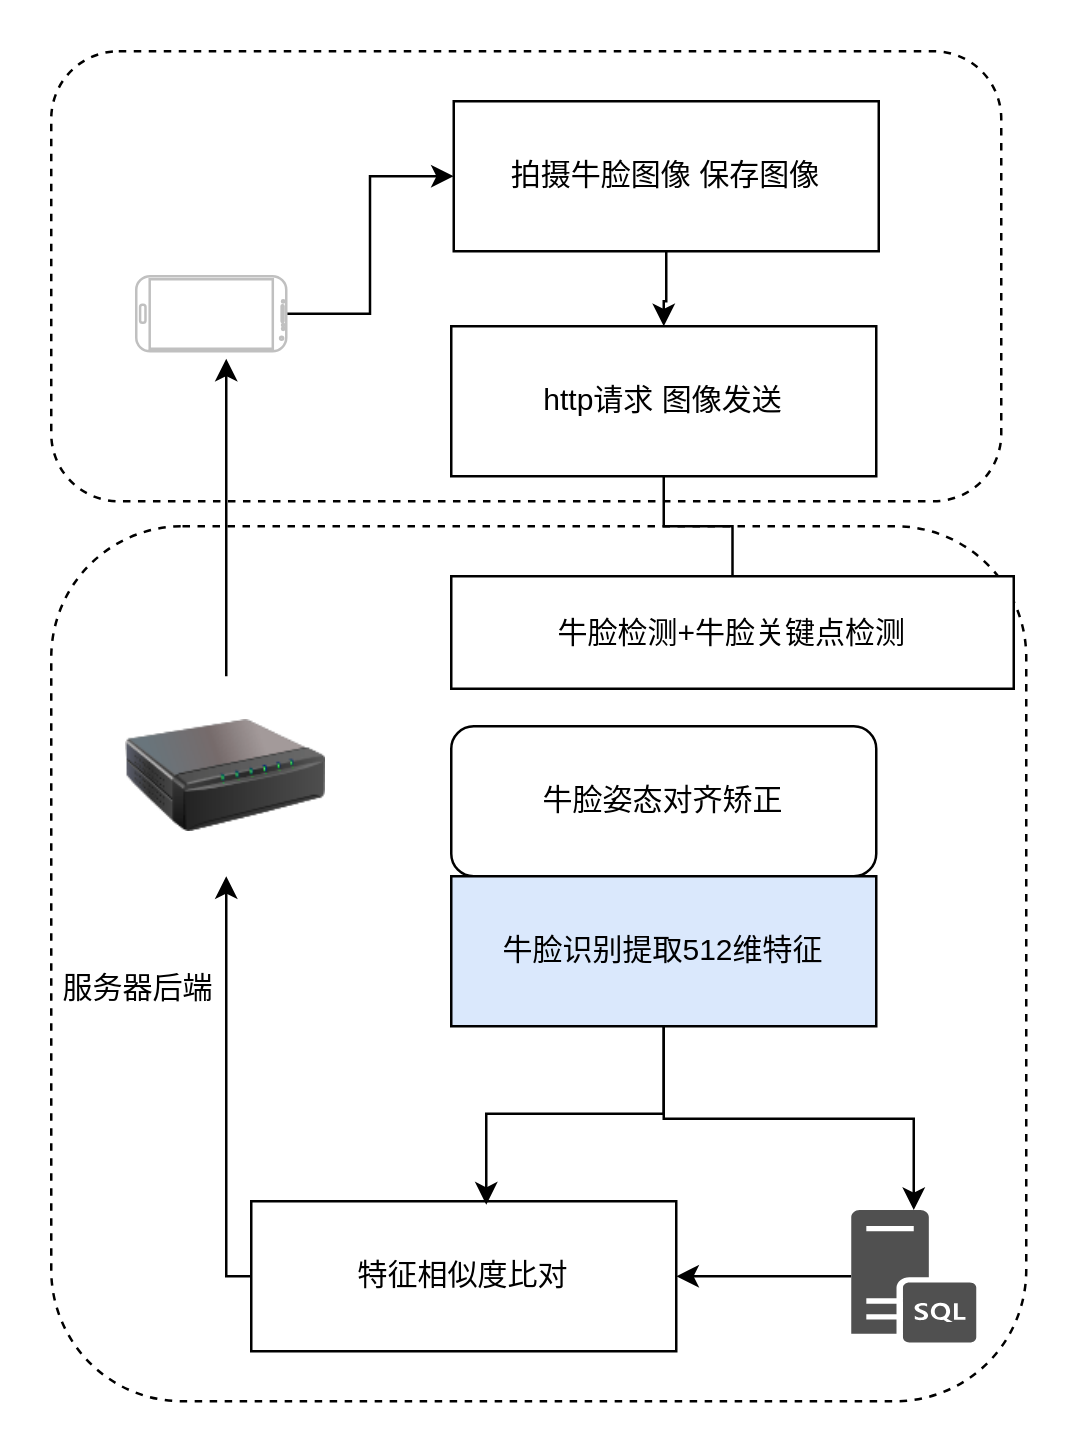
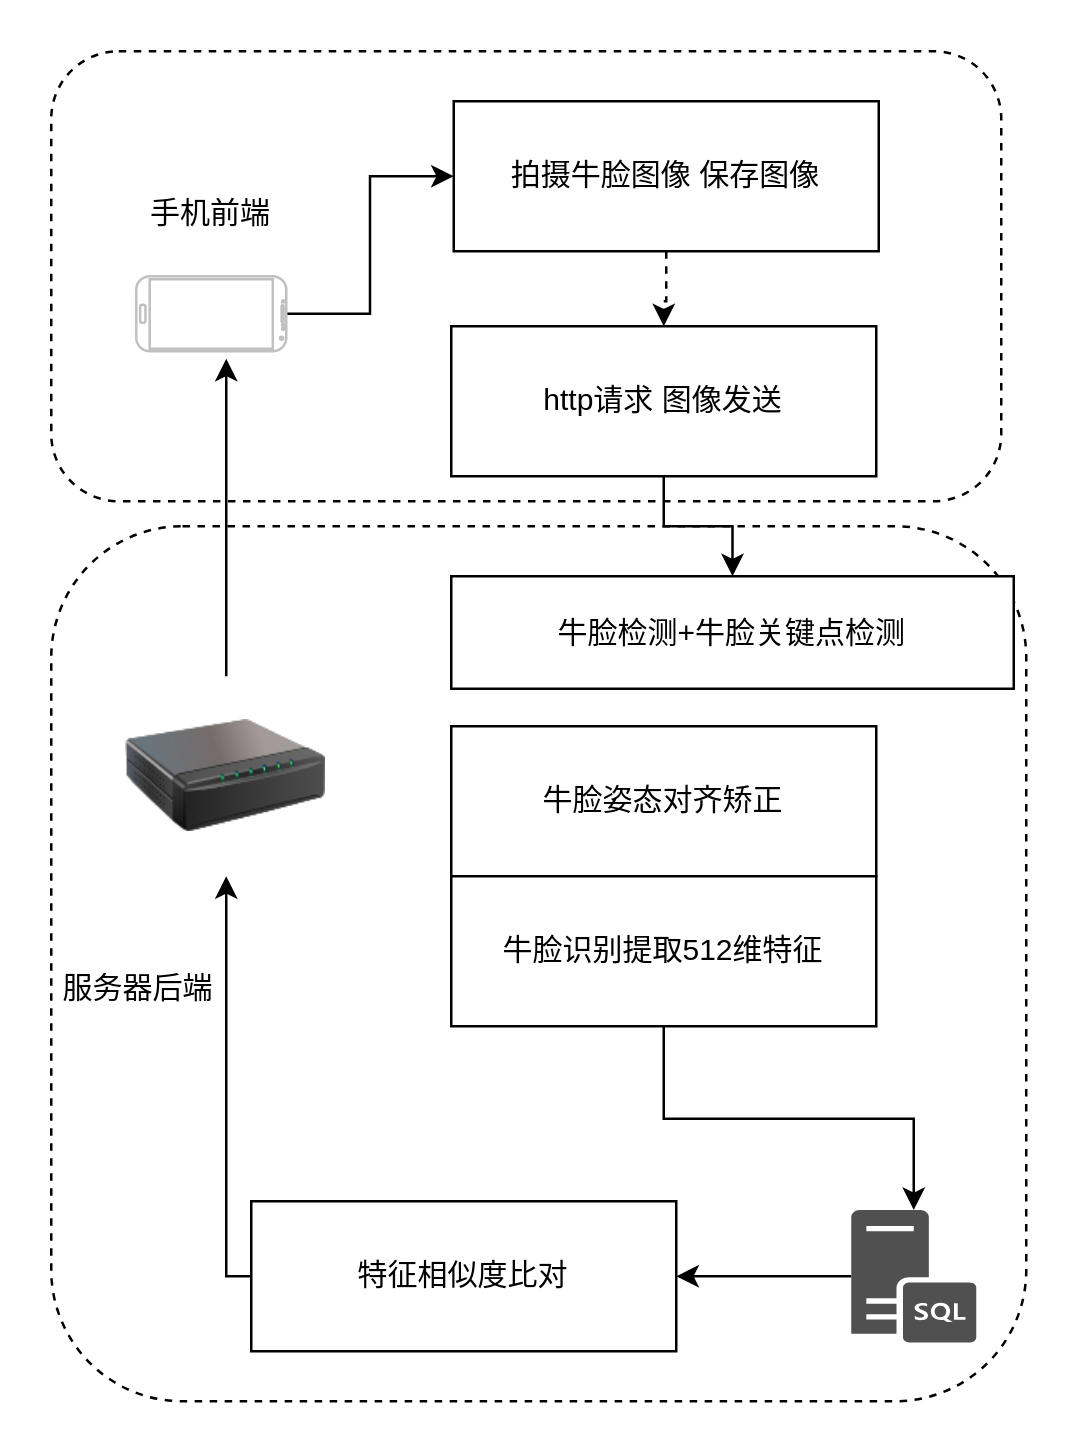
none -> (211, 214)
(666, 282) -> (666, 282)
(733, 564) -> (733, 558)
(664, 801) -> (664, 801)
(664, 951) -> (664, 951)
(535, 1114) -> none
